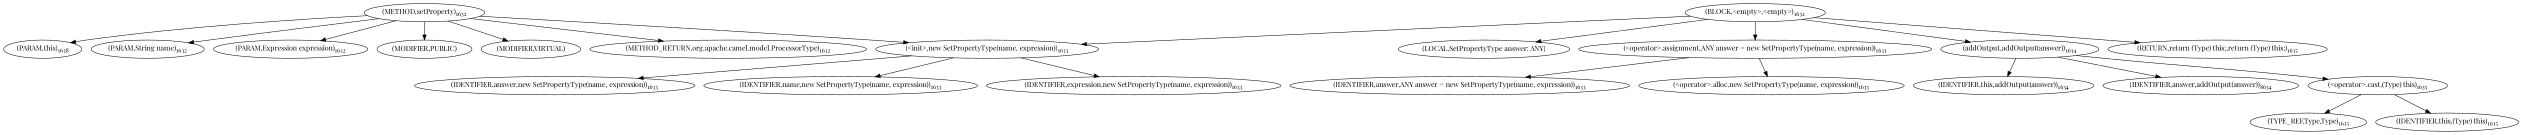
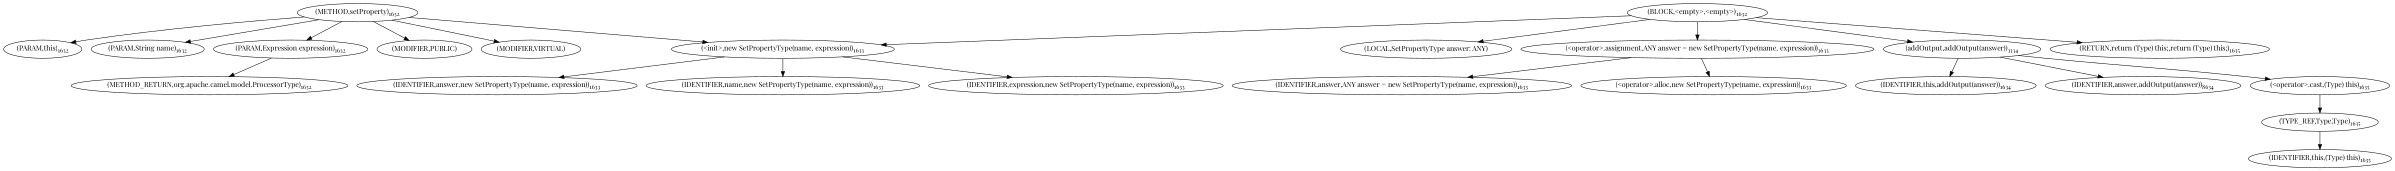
(564, 30) -> (253, 66)
(63, 48) -> (63, 48)
(2071, 48) -> (2013, 48)
(2410, 103) -> (2320, 138)
